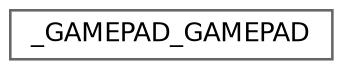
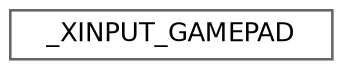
(171, 35) -> (171, 35)
